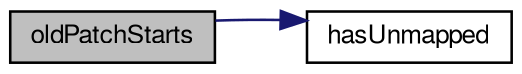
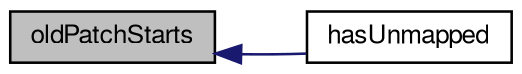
(248, 20) -> (274, 54)
